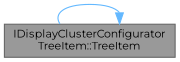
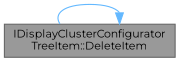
(90, 41) -> (90, 41)
